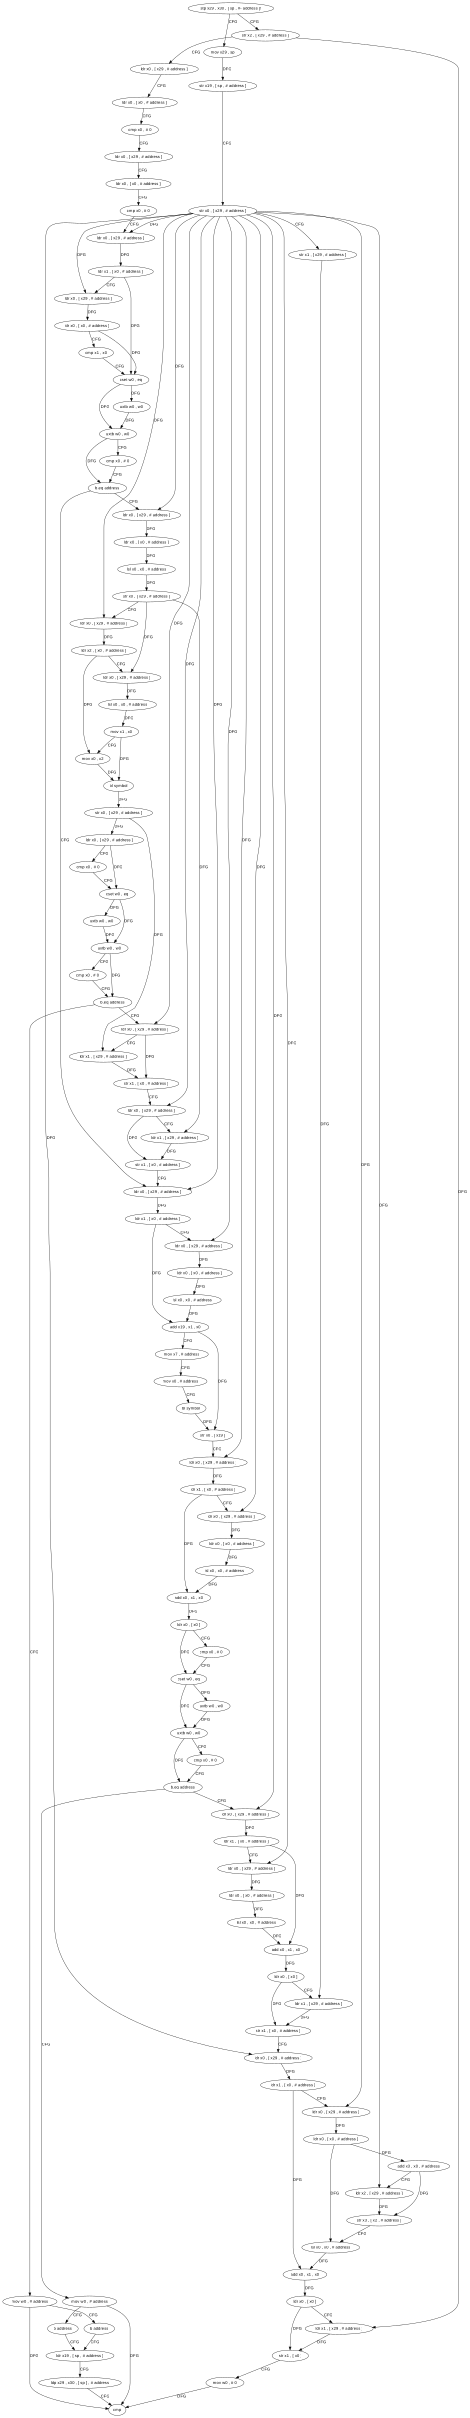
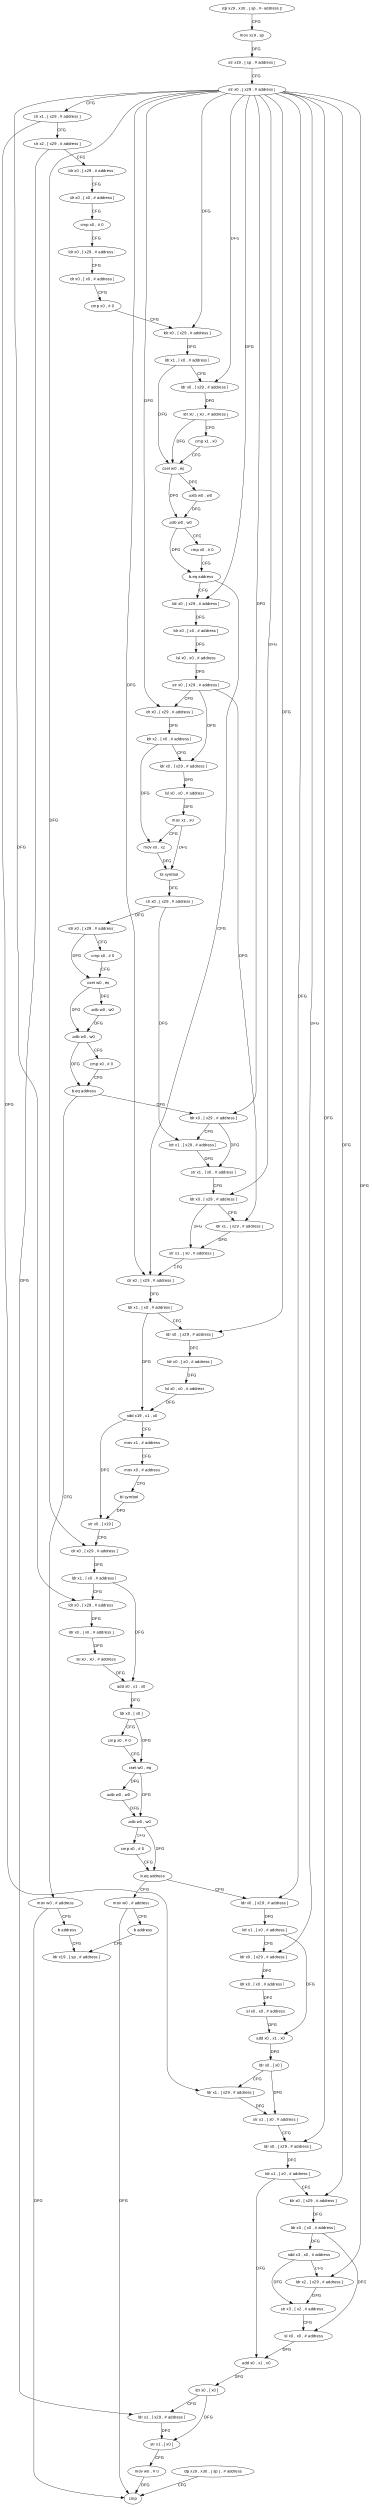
(247, 21) -> (57, 129)
(182, 1354) -> (142, 1443)
(80, 2368) -> none
